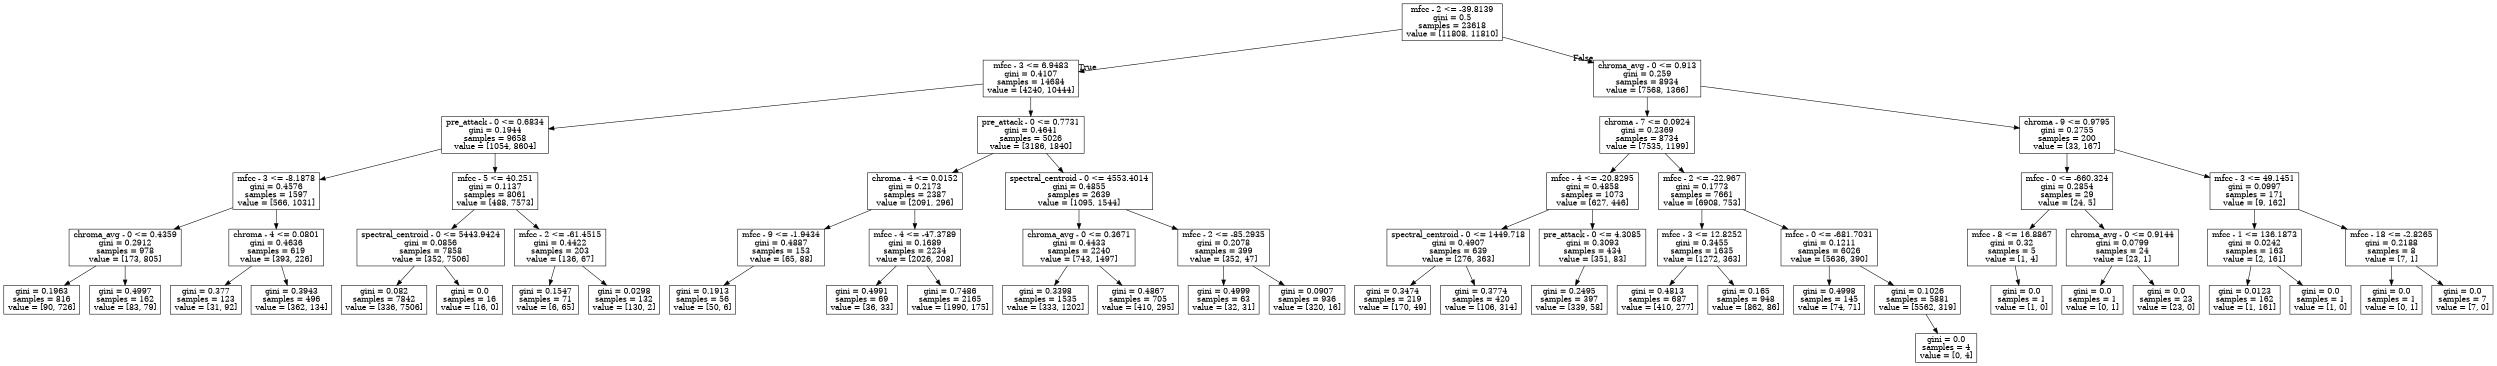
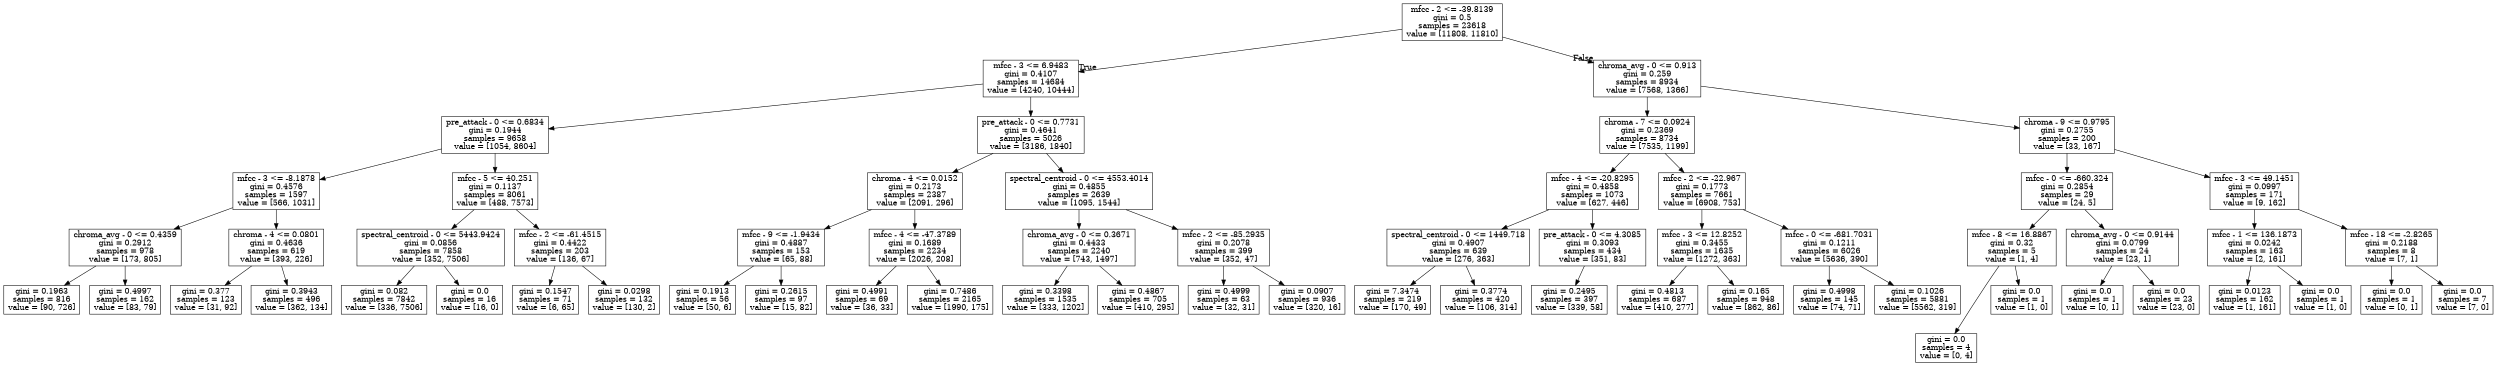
none -> (781, 300)
(1393, 300) -> (1393, 300)
(1930, 322) -> (1978, 297)
